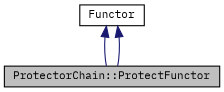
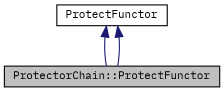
(112, 15) -> (112, 15)
